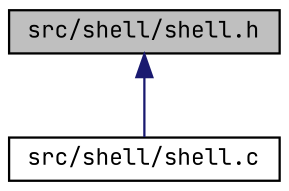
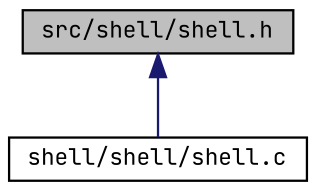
(144, 159) -> (158, 159)
